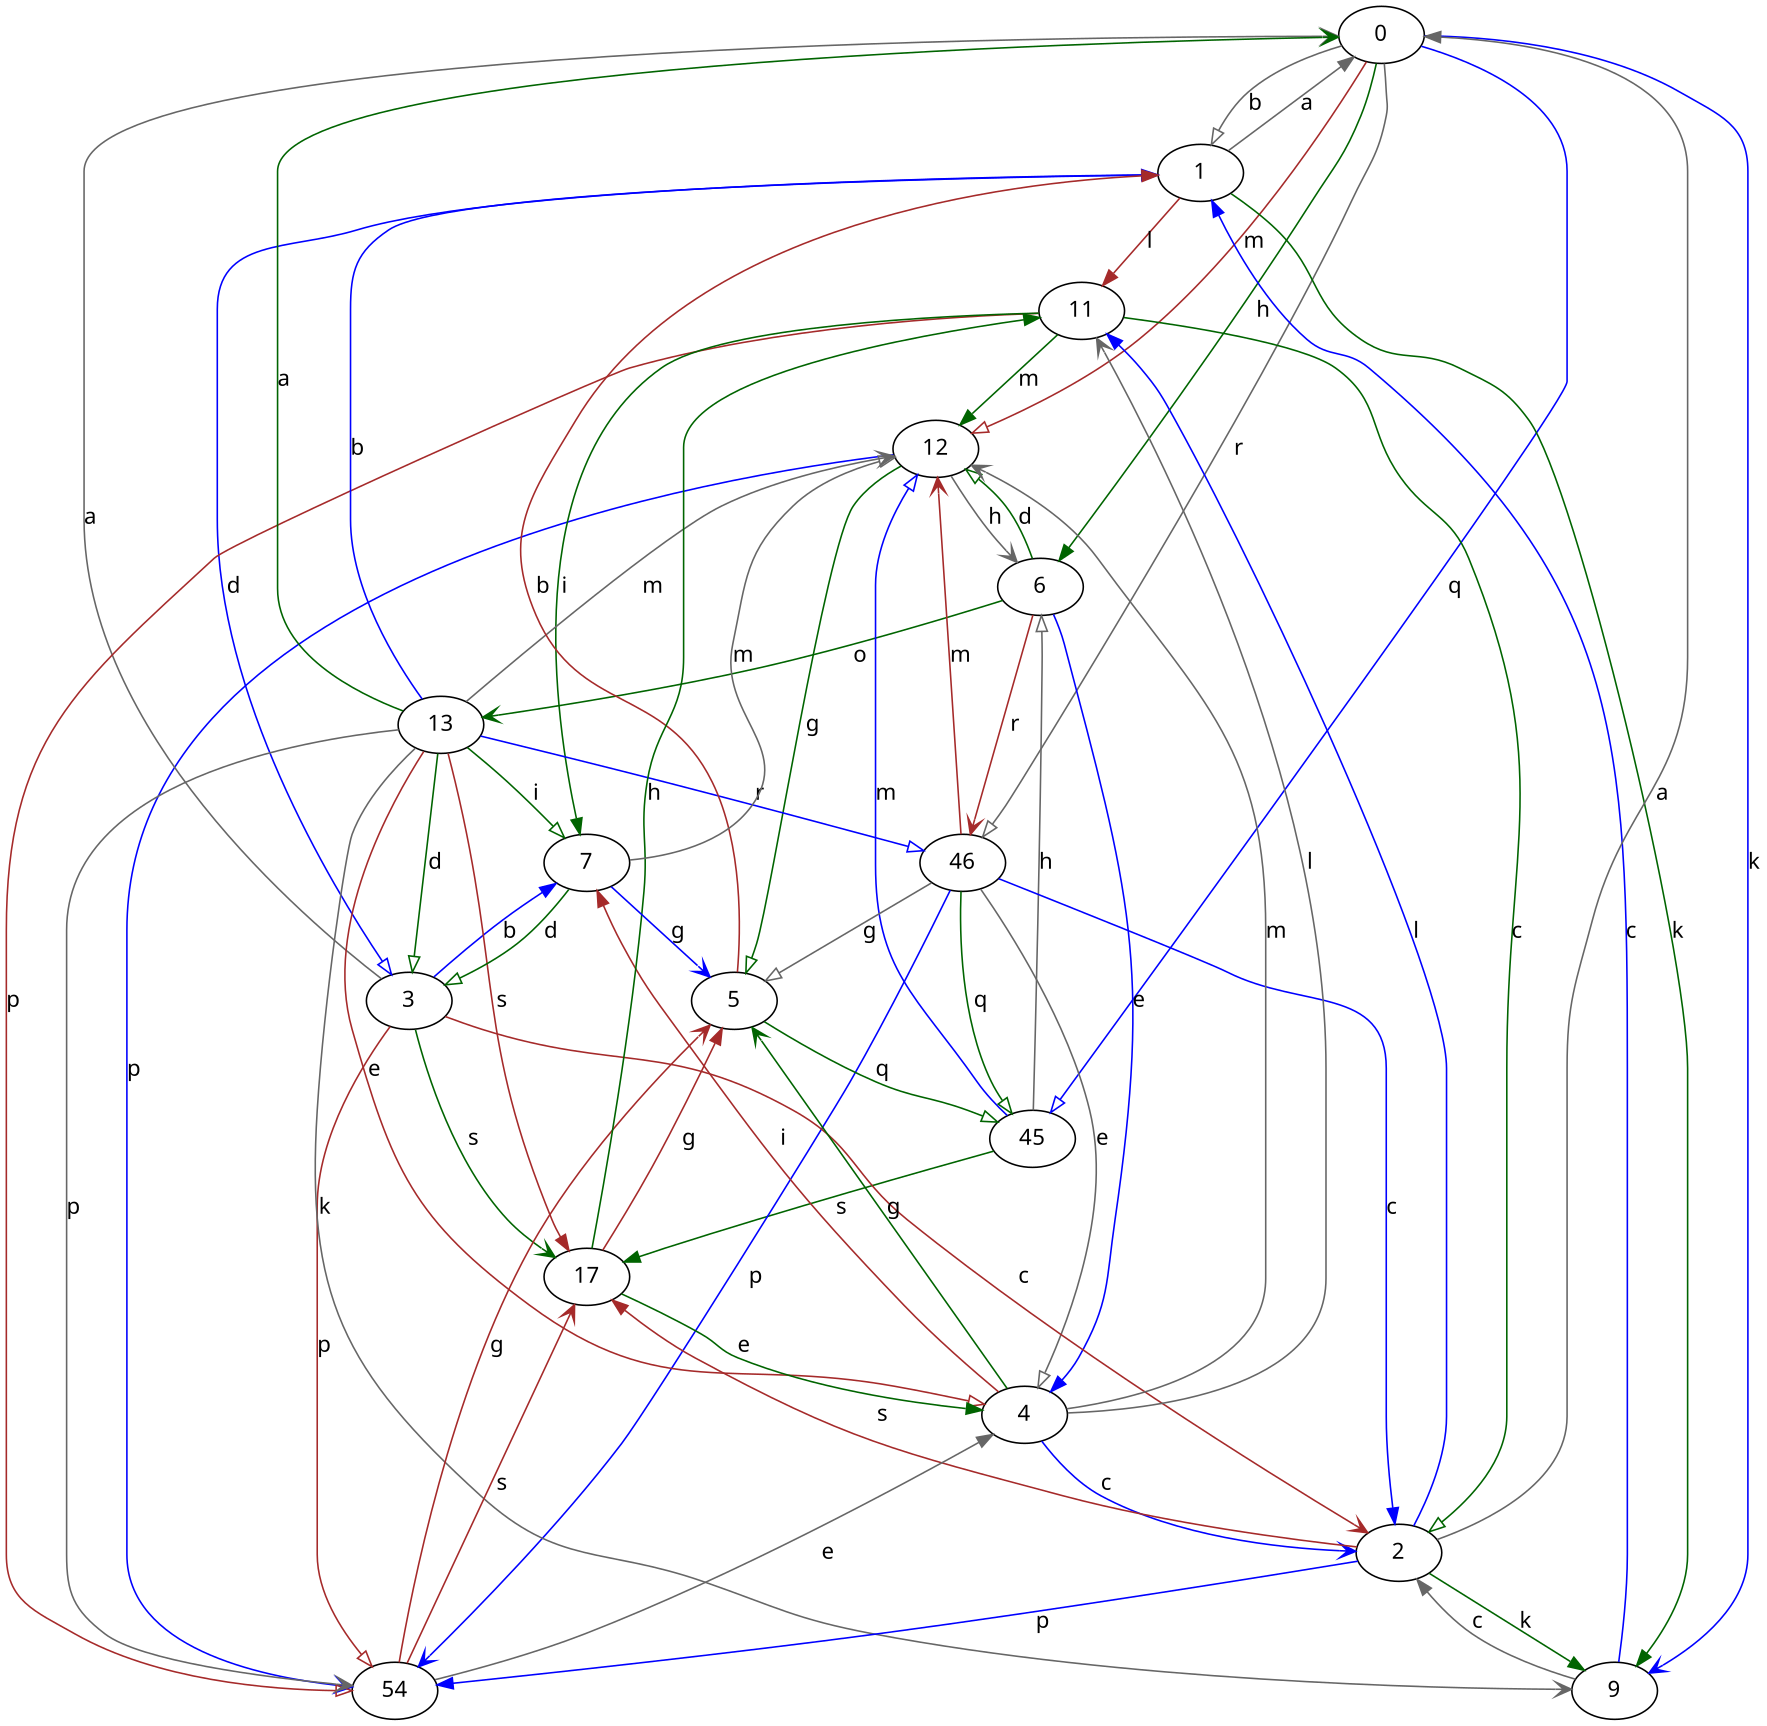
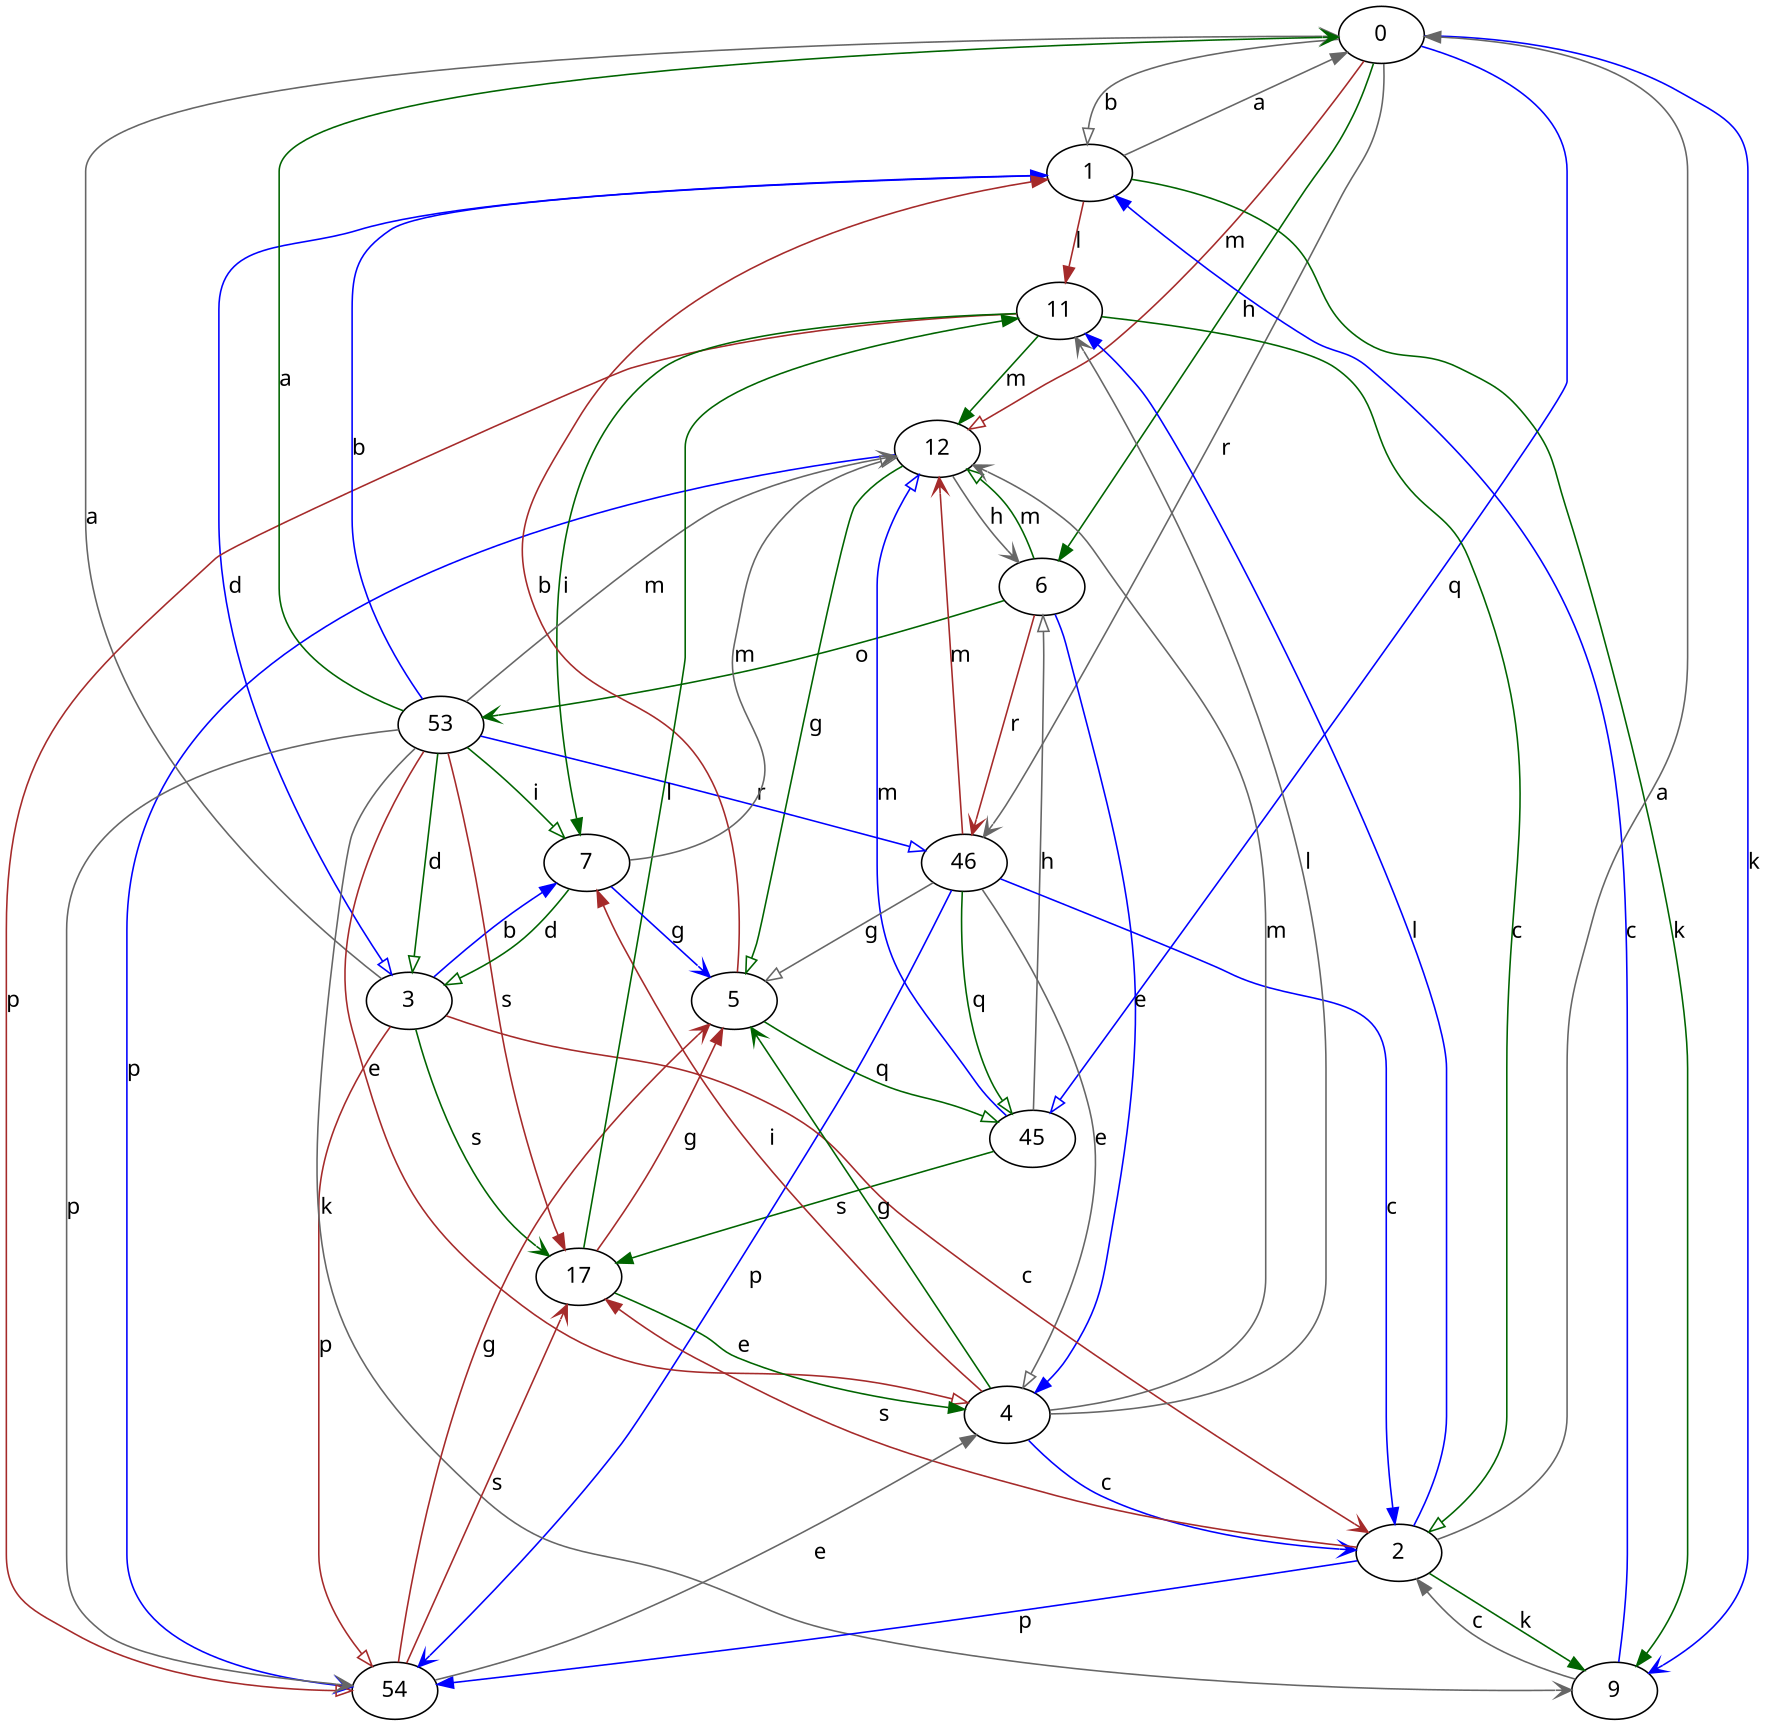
(1216, 454) -> (1206, 451)
(1025, 518) -> (1030, 518)
(441, 725) -> (441, 725)
(655, 794) -> (669, 794)
